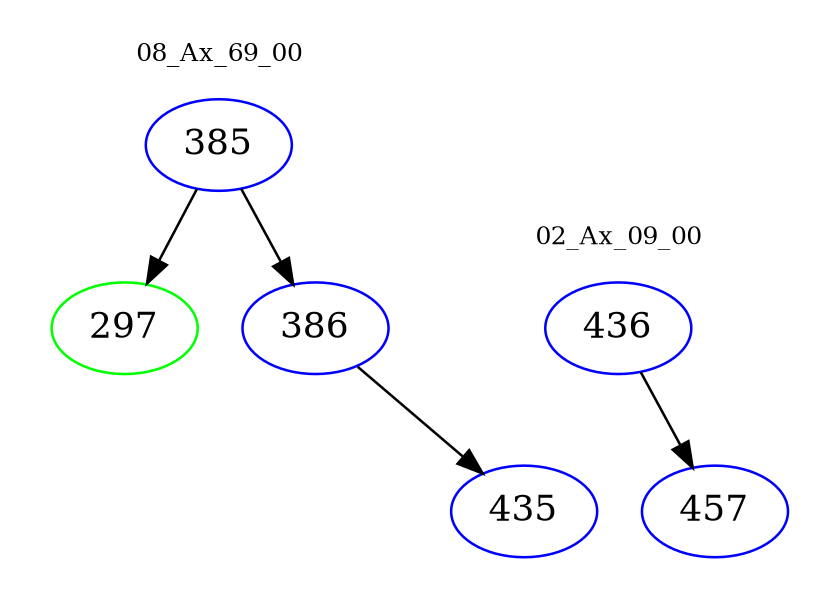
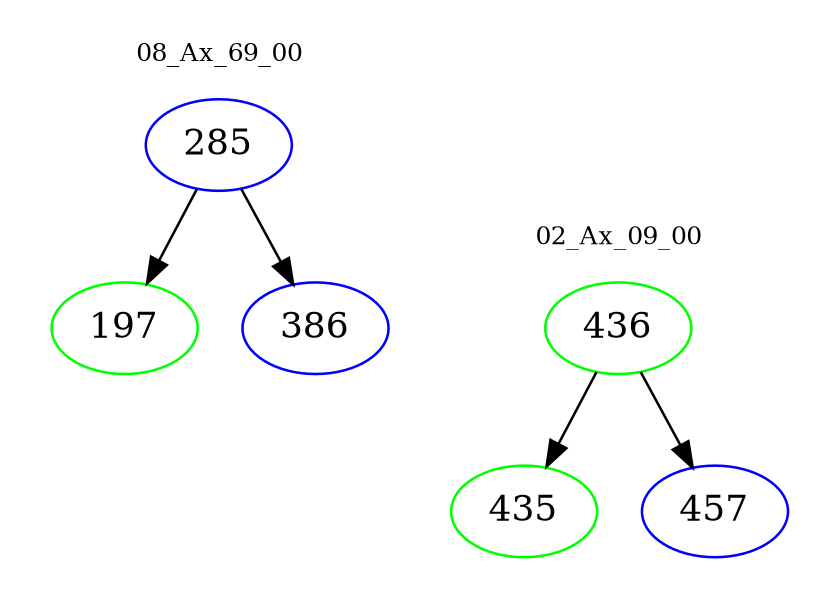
(219, 145) -> (219, 145)
(125, 328) -> (125, 328)
(618, 328) -> (618, 328)
(410, 412) -> (578, 408)
(524, 511) -> (524, 511)
